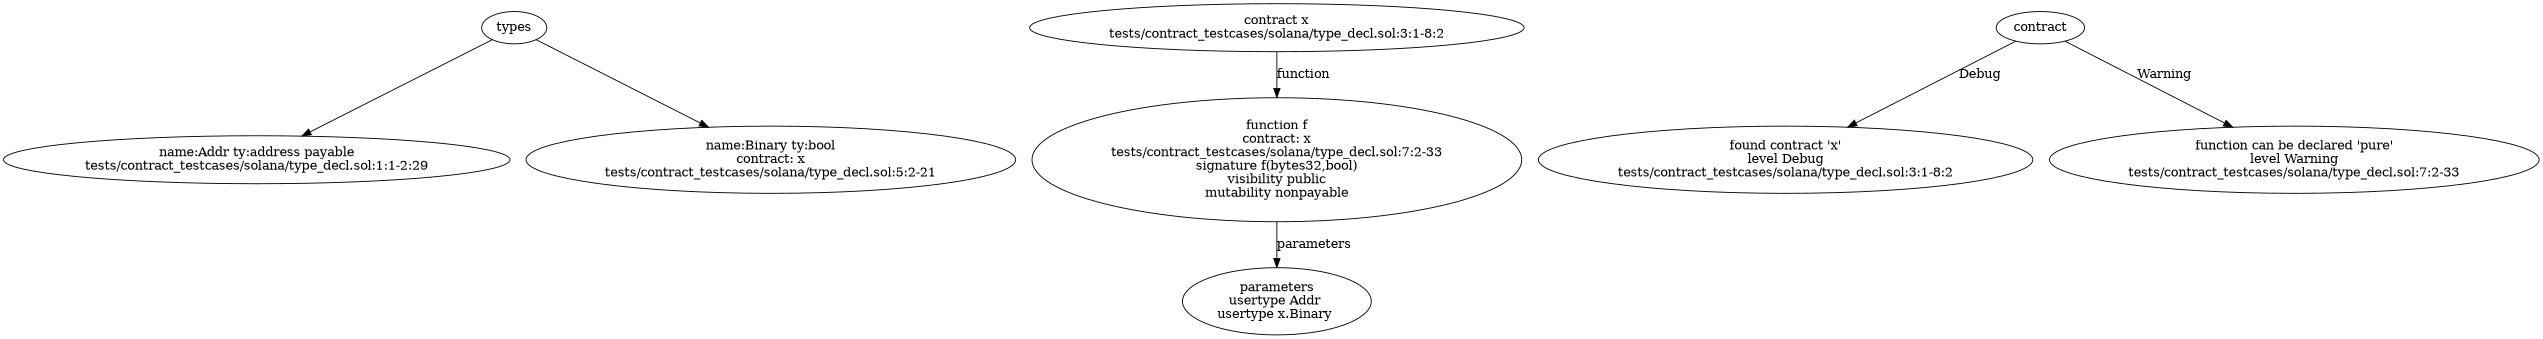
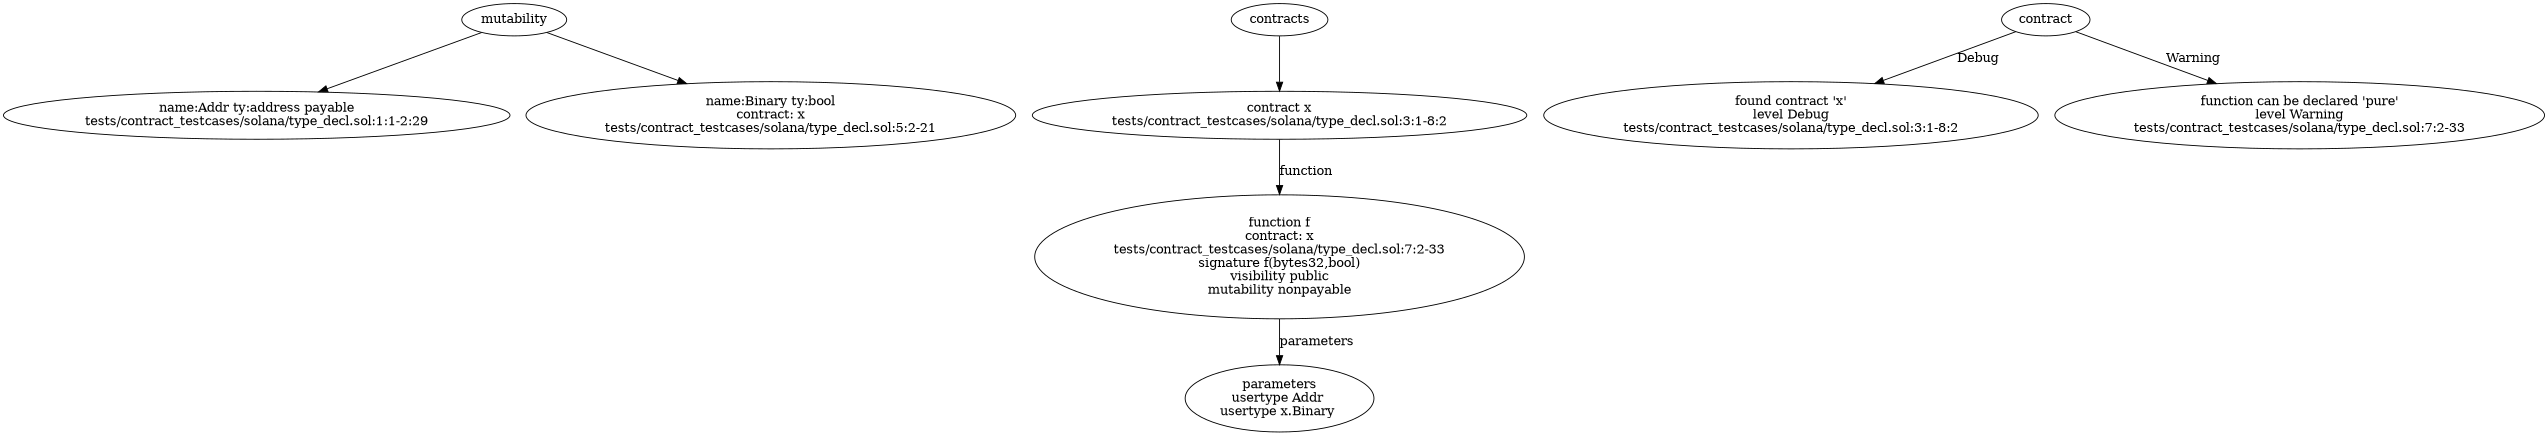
none -> (1280, 20)
(514, 28) -> (514, 20)
